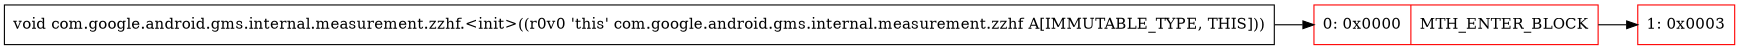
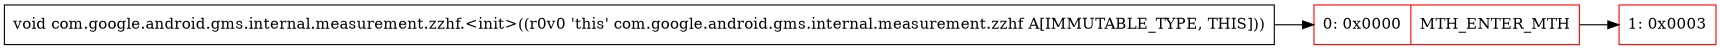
(1504, 24) -> (1495, 24)
